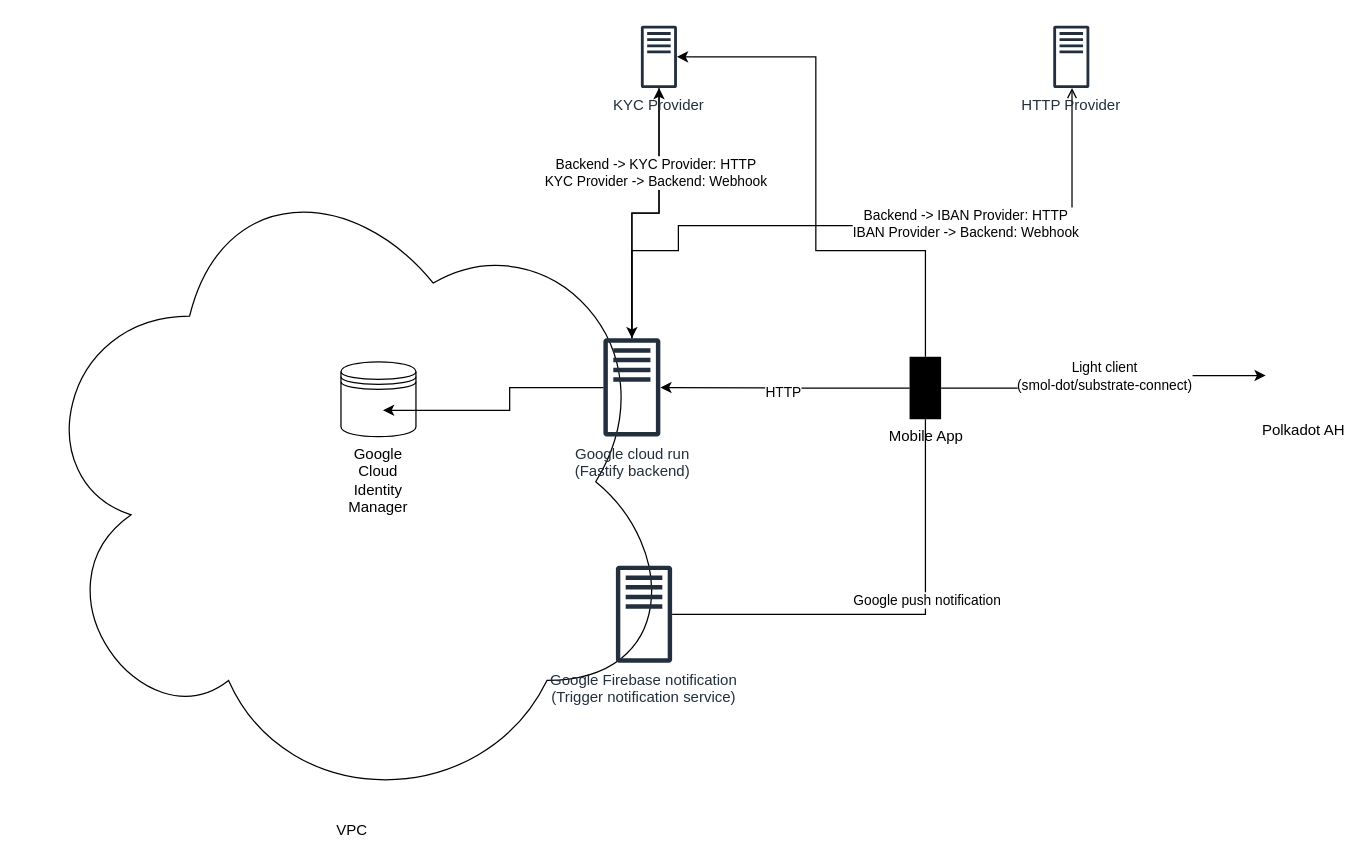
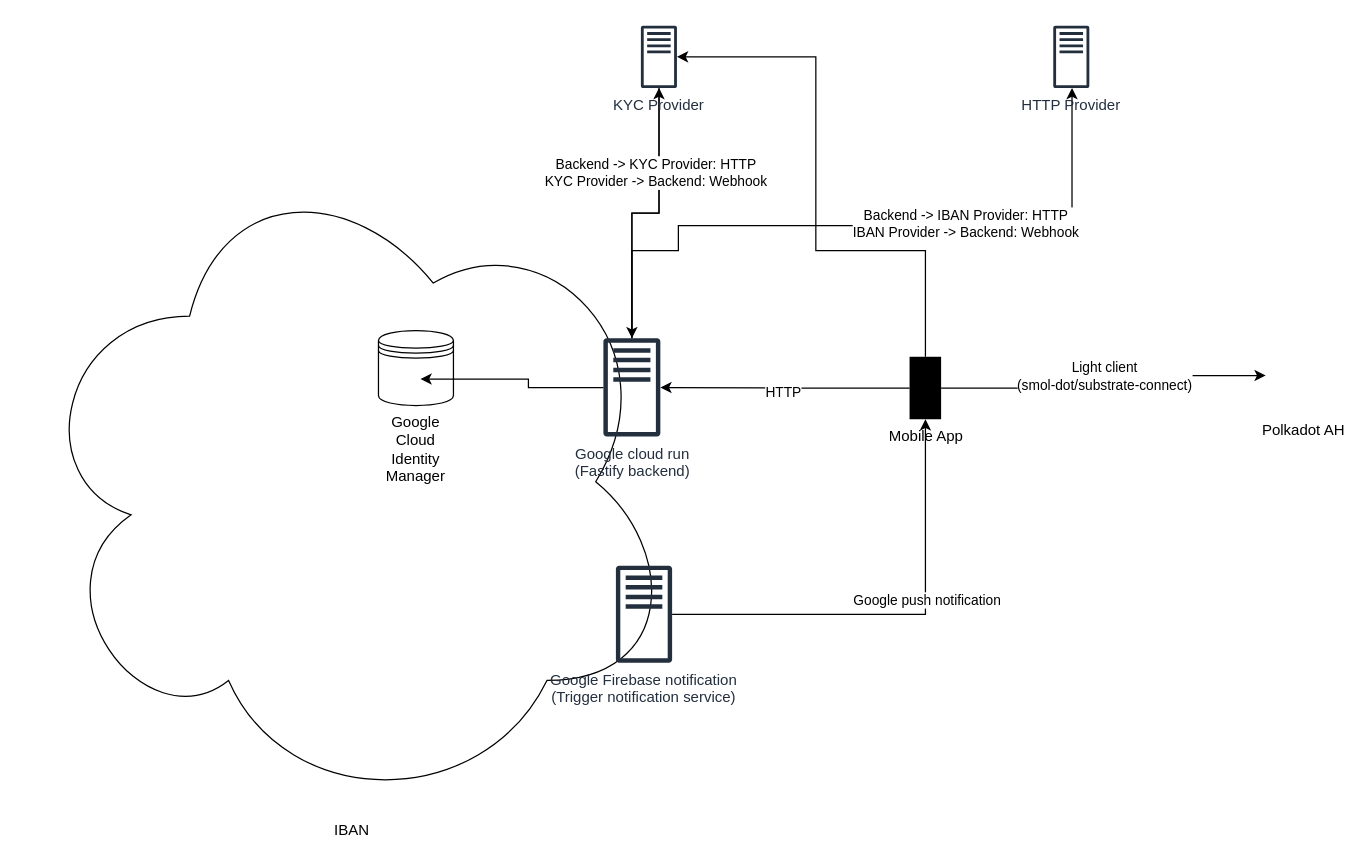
(1072, 96) -> (1072, 98)
(378, 399) -> (416, 368)
(925, 425) -> (925, 429)
(352, 831) -> (352, 831)
